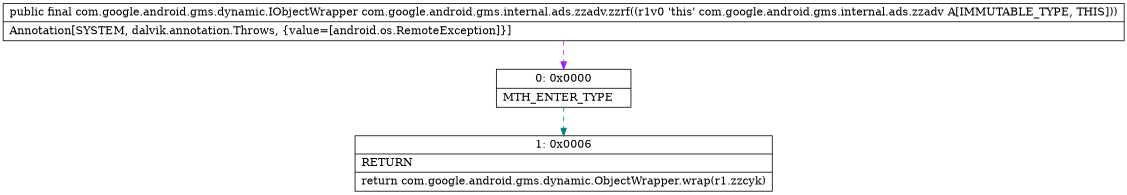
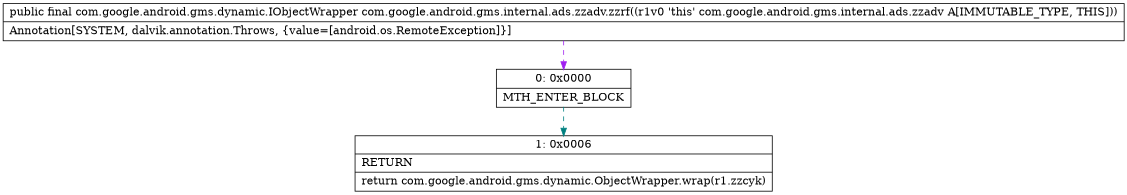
(558, 97) -> (564, 97)
